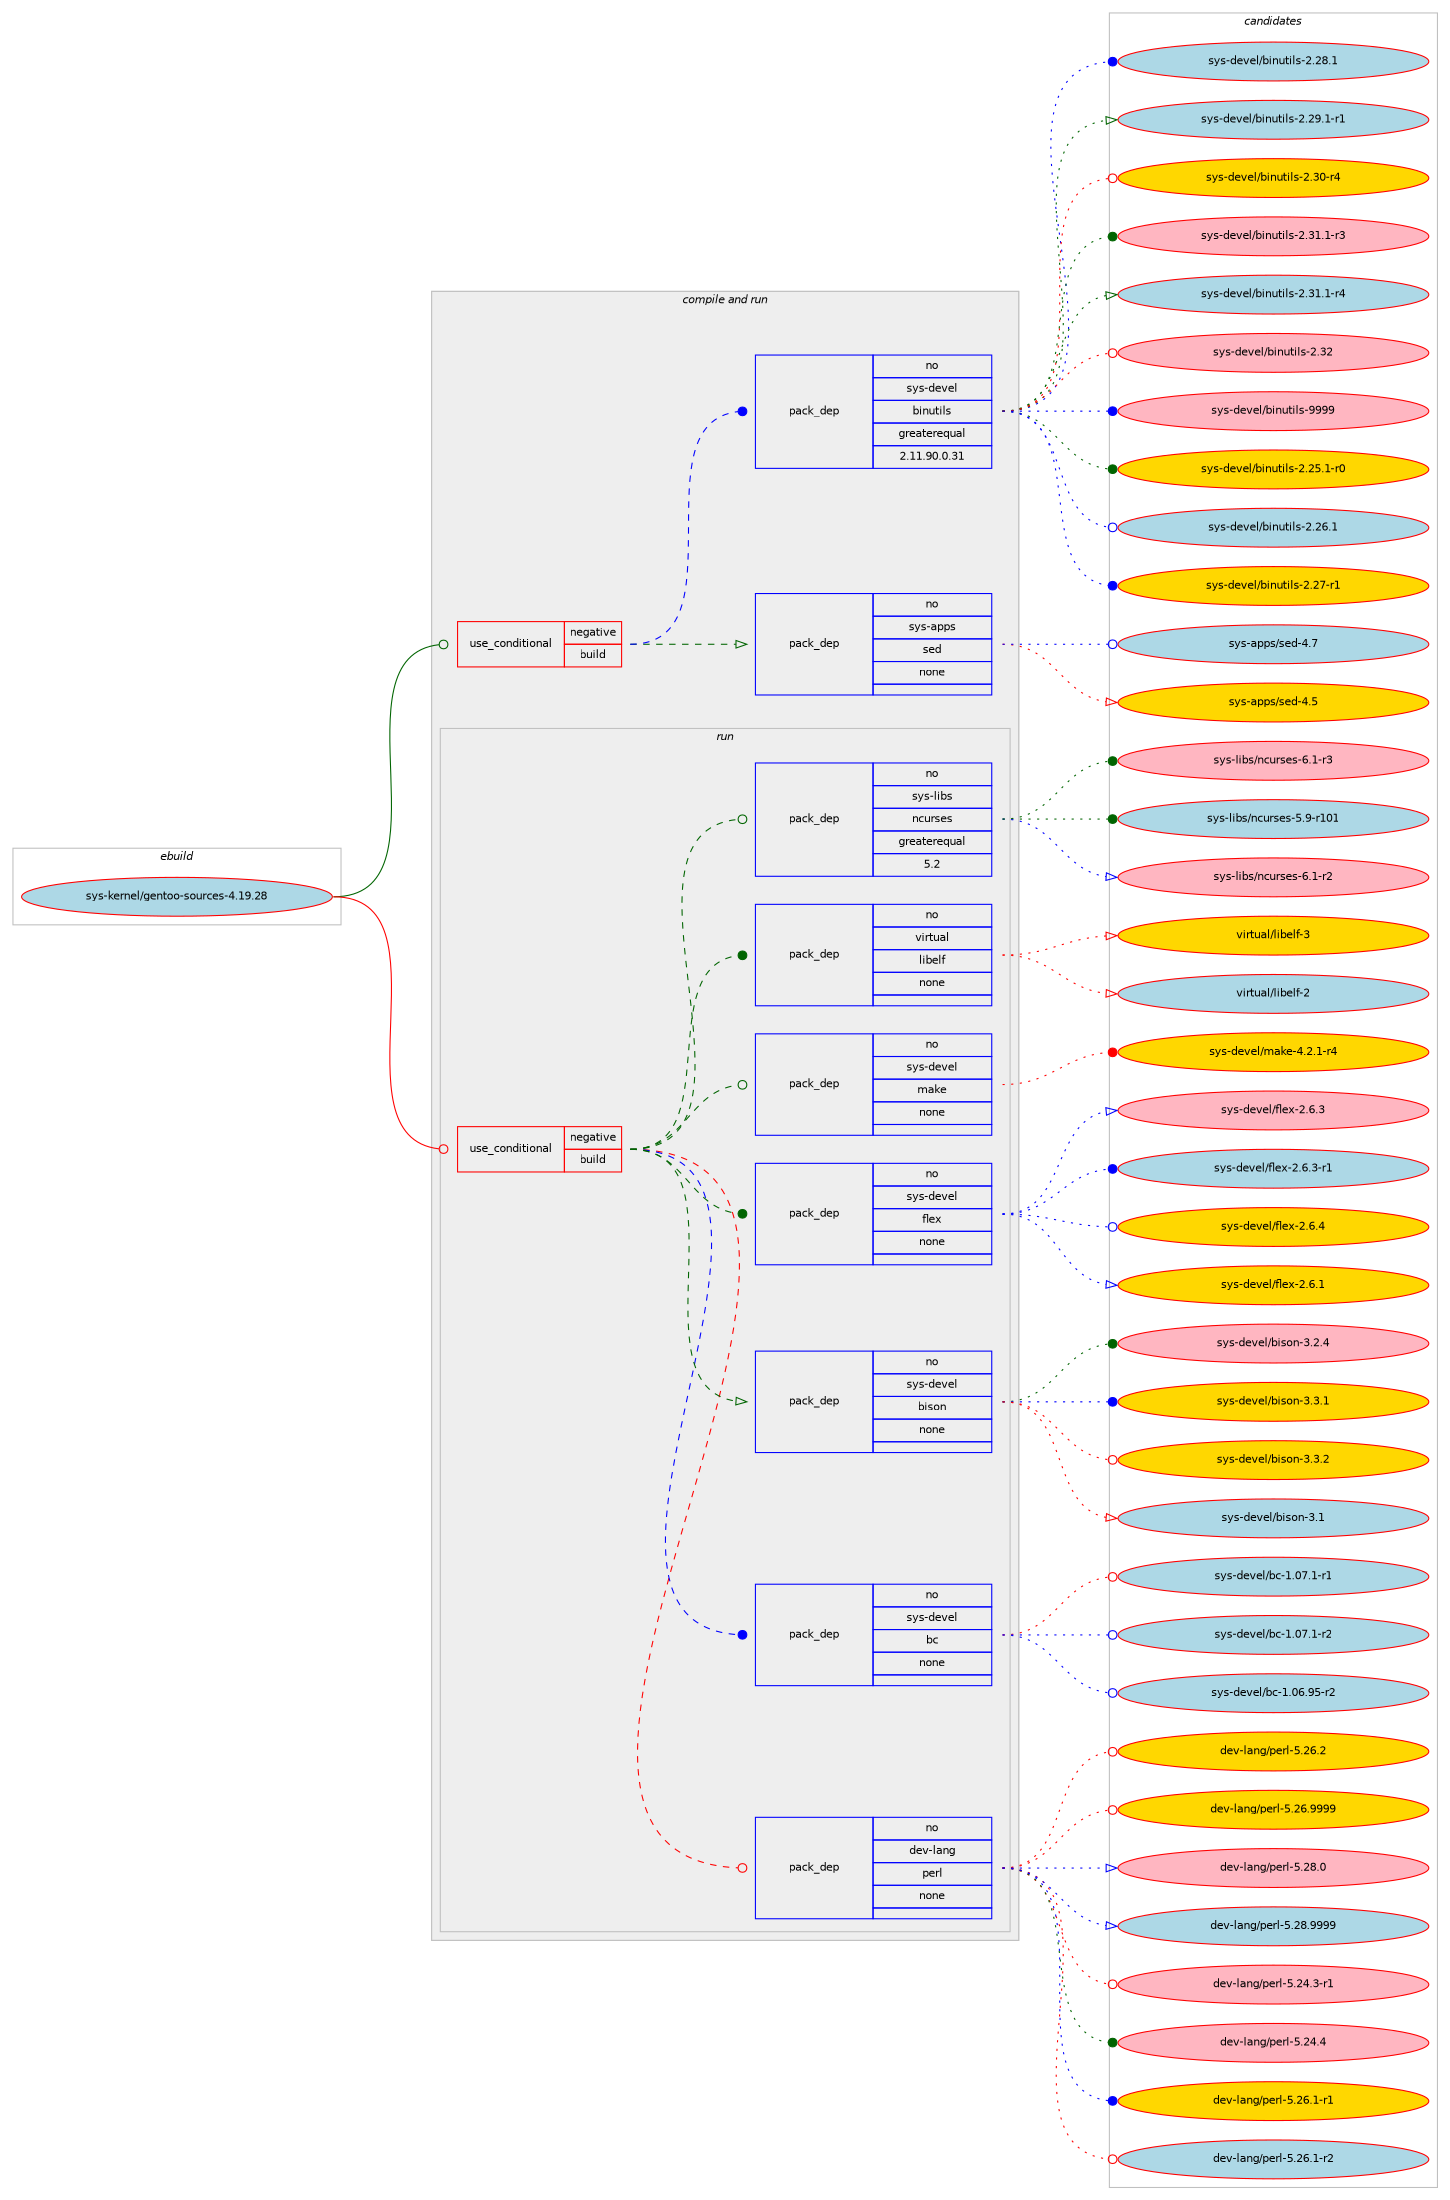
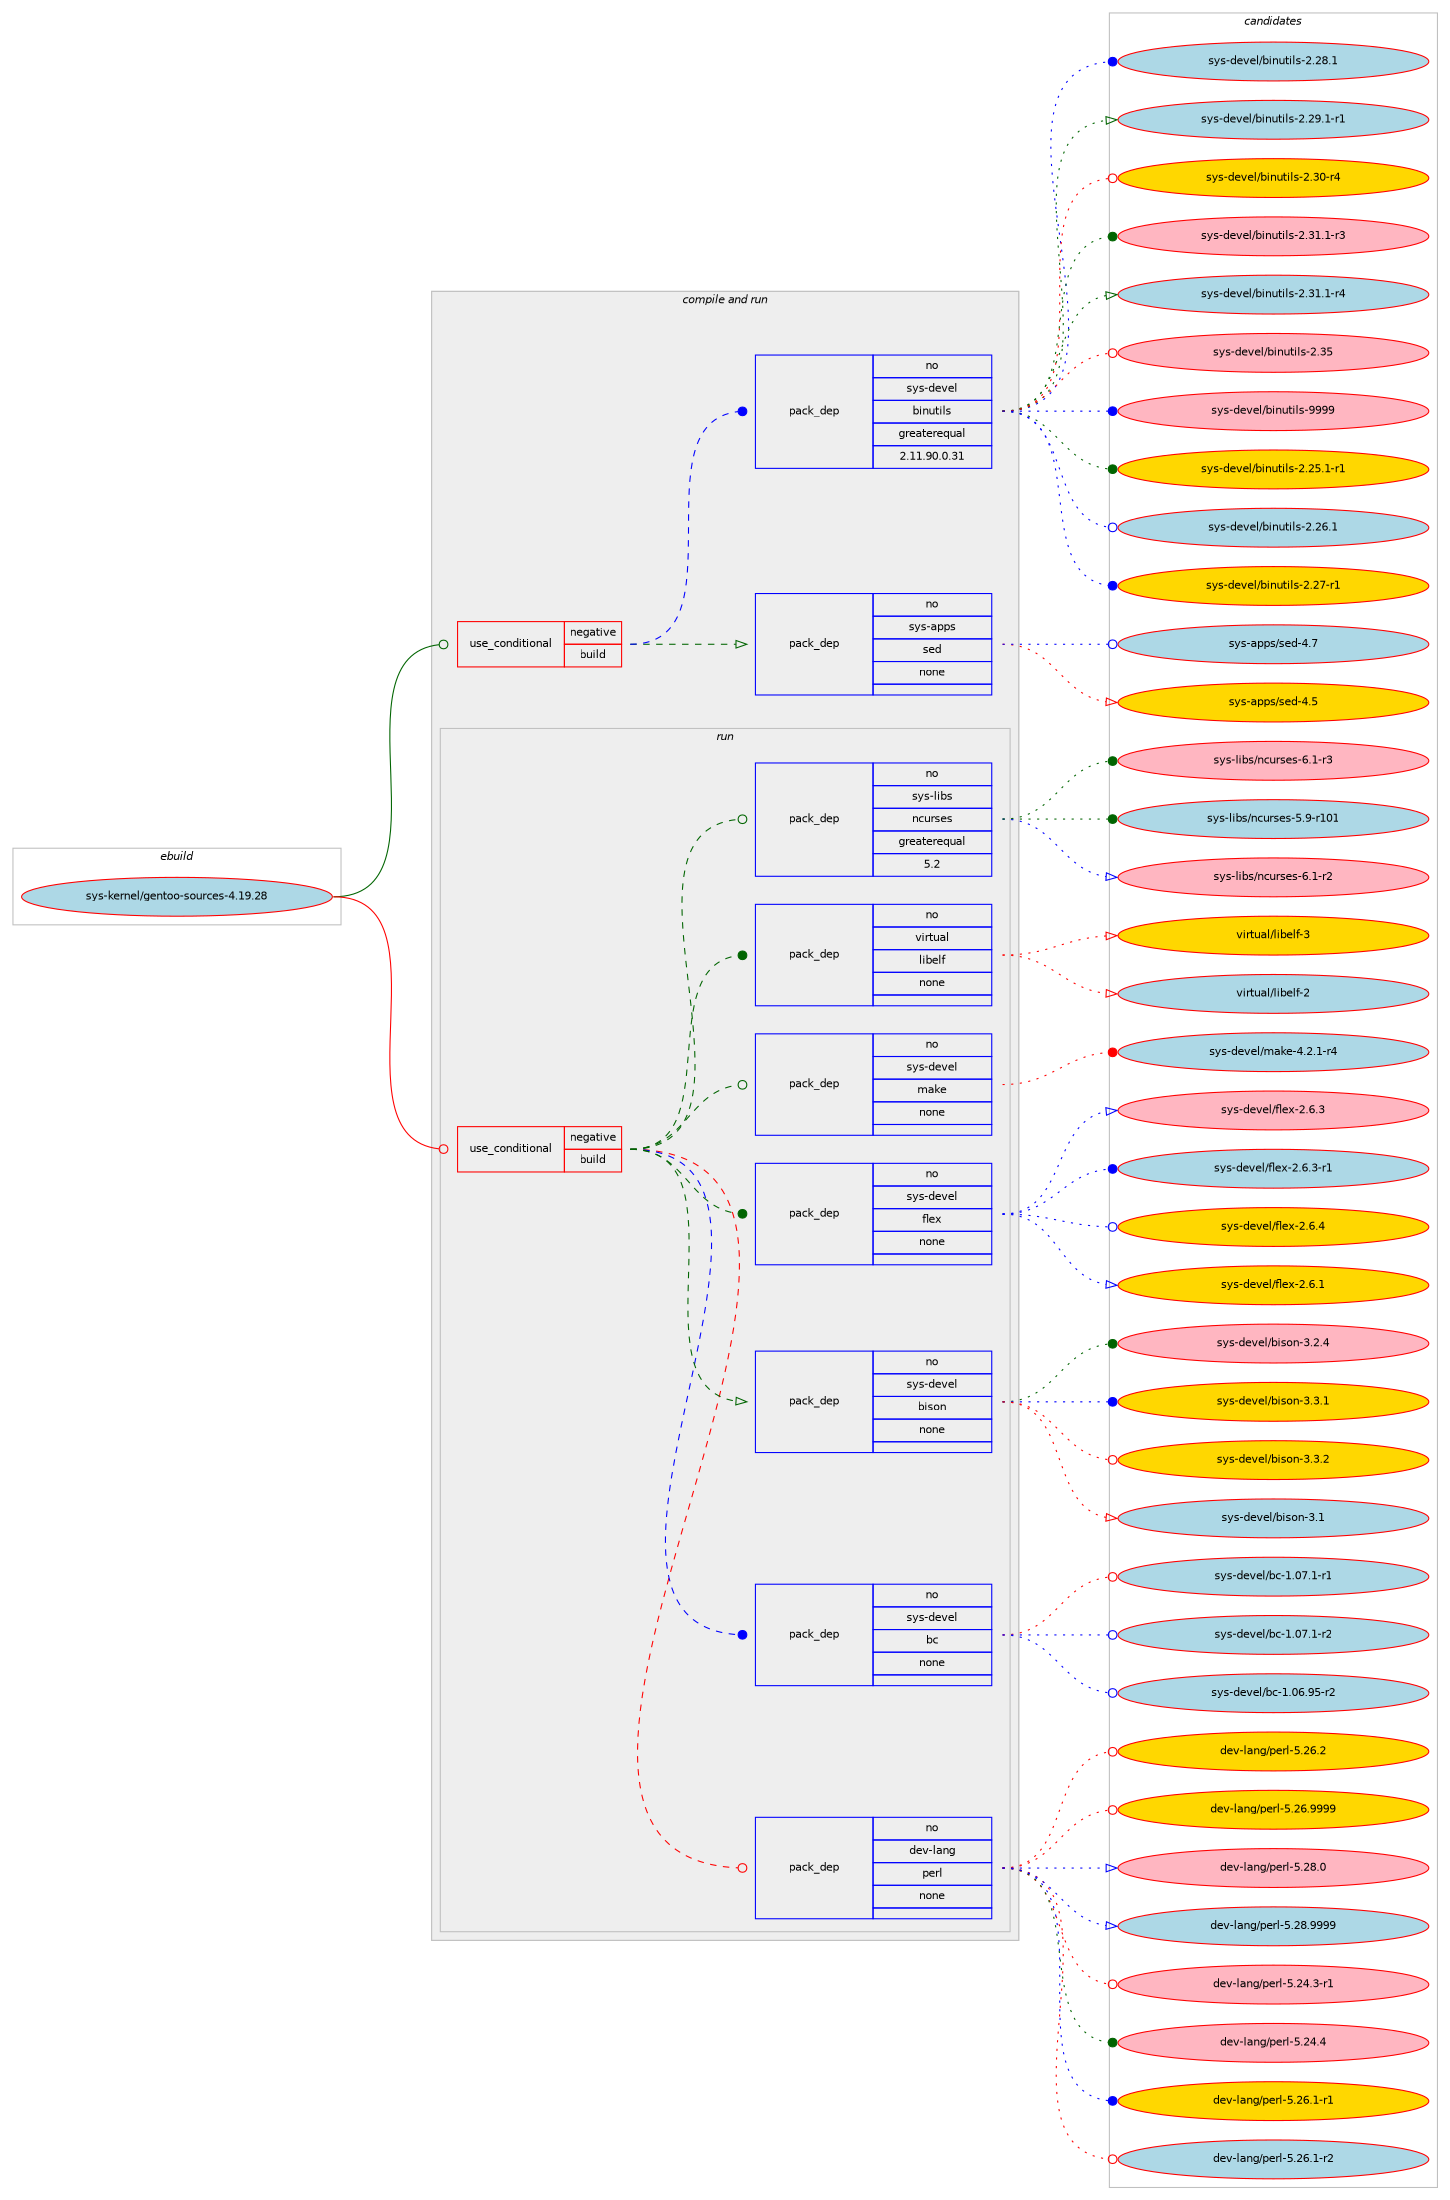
(1273, 353) -> (1273, 353)
(1273, 469) -> (1273, 469)
(1273, 1052) -> (1273, 1052)
